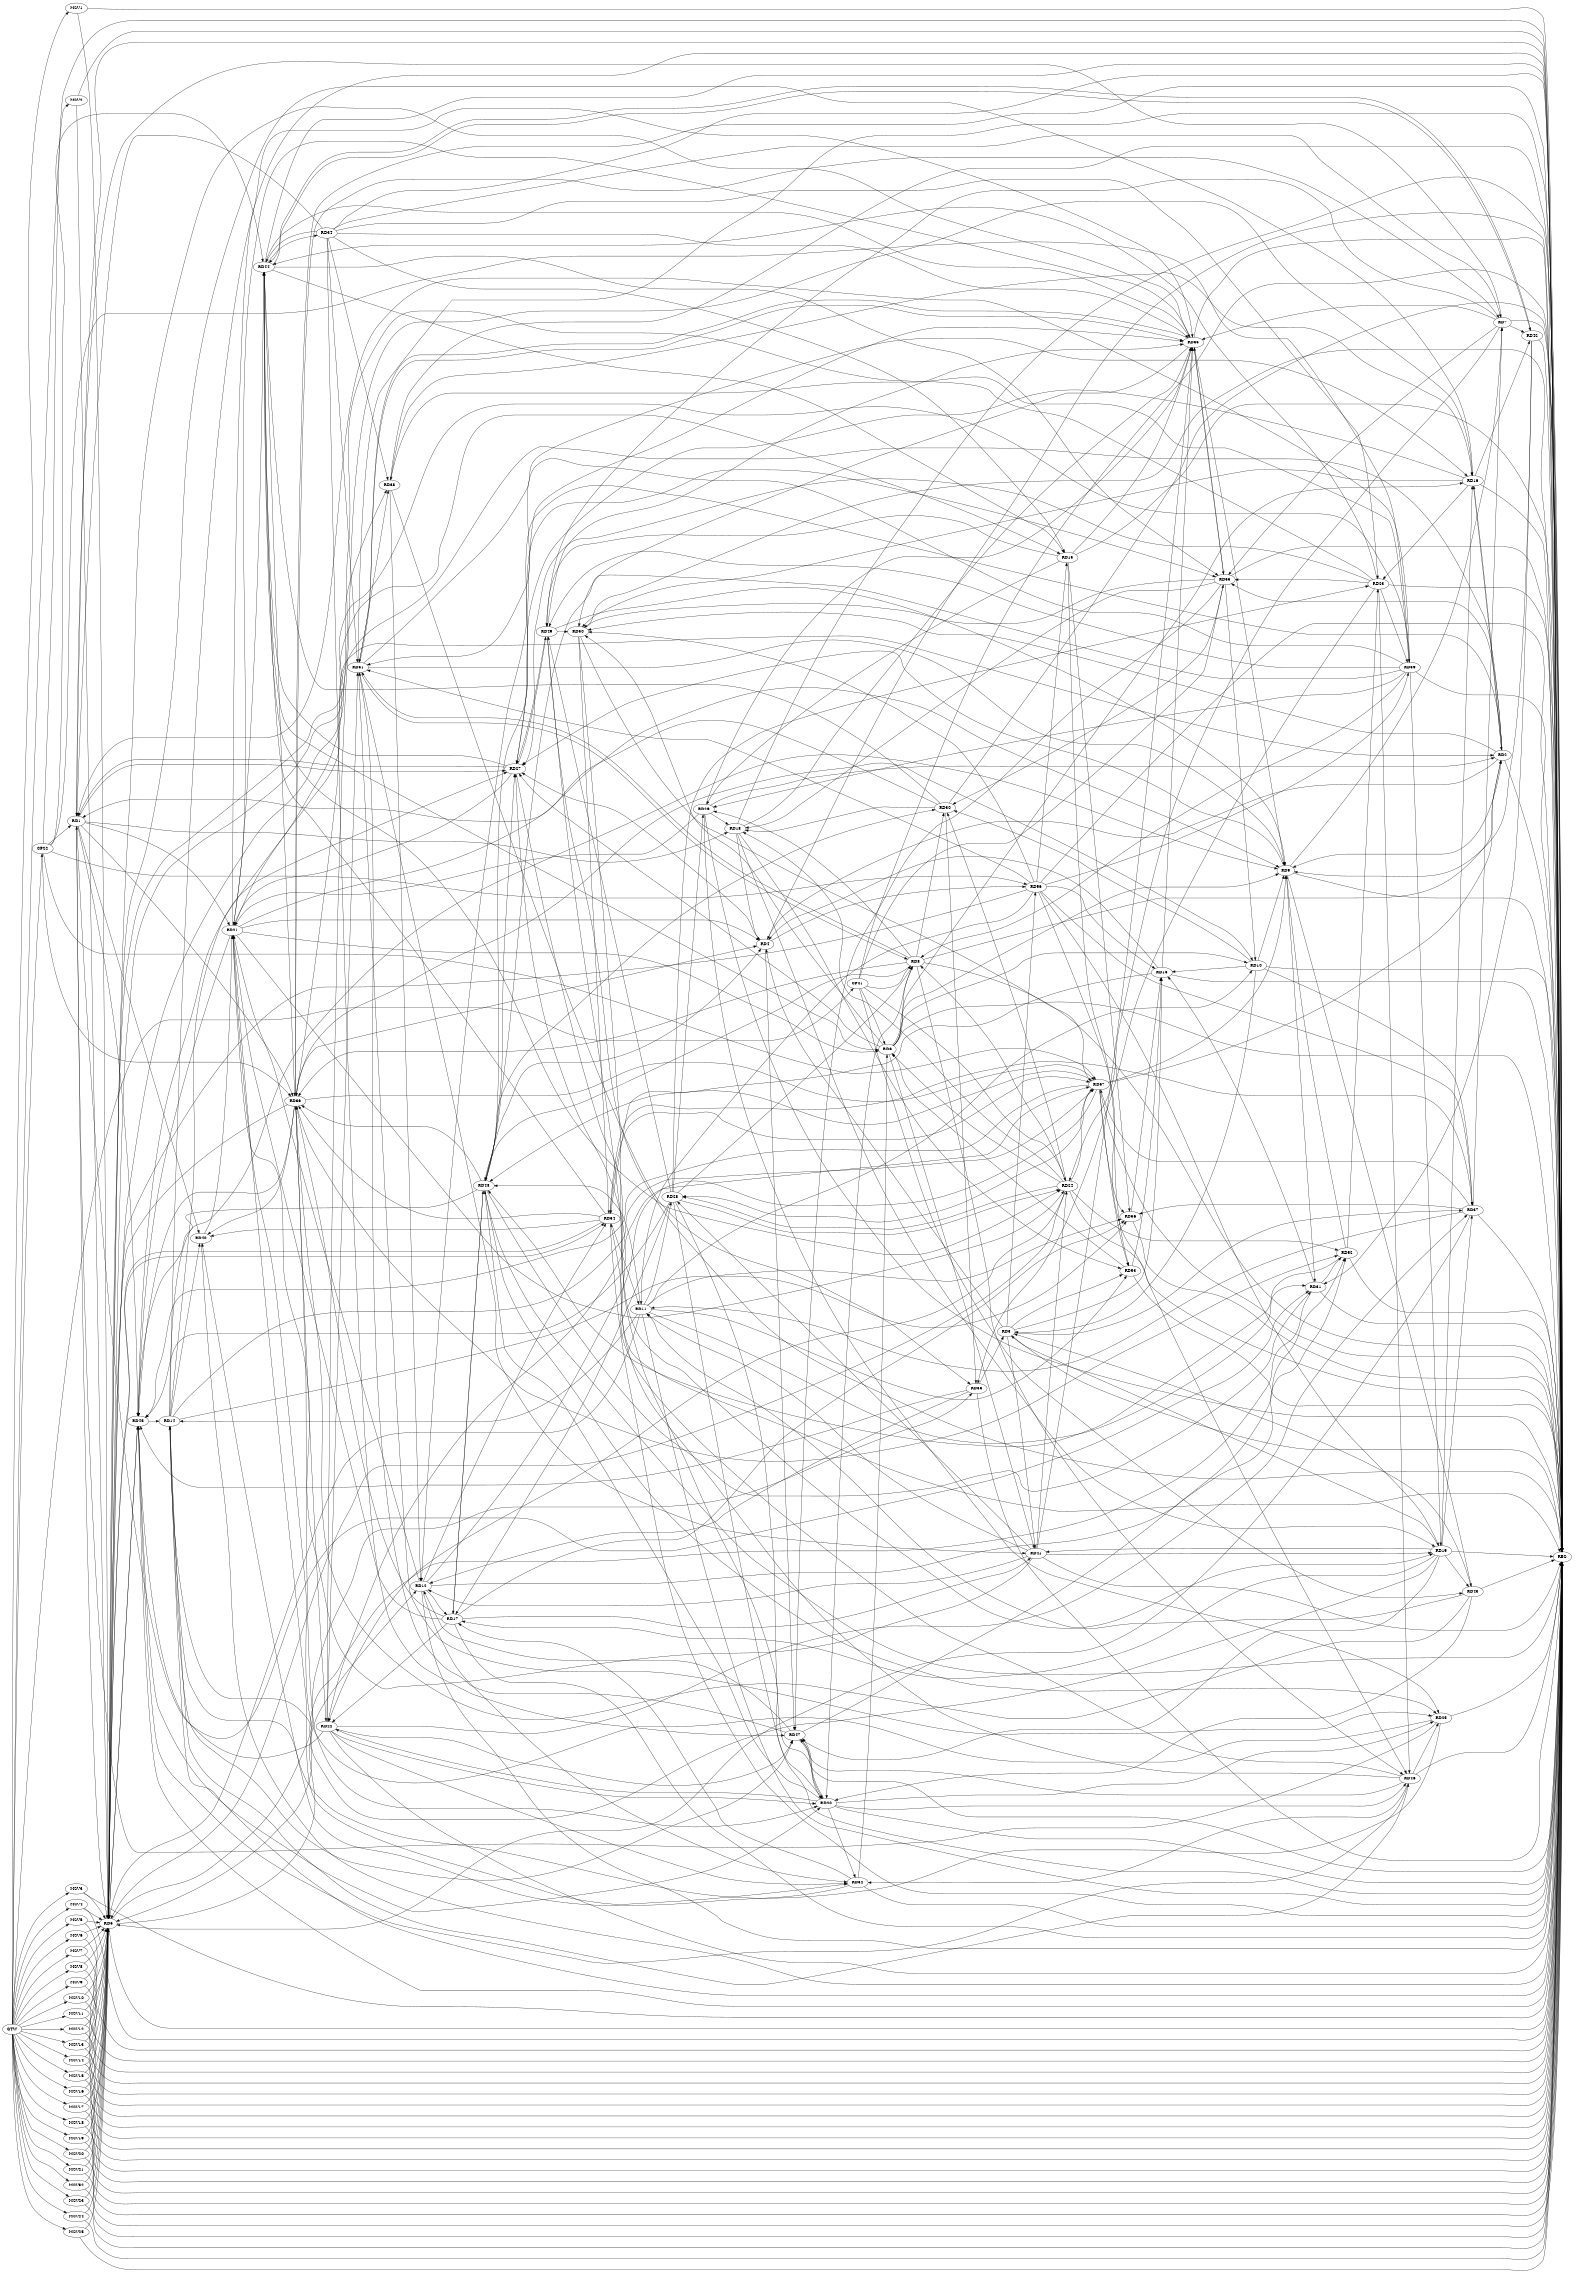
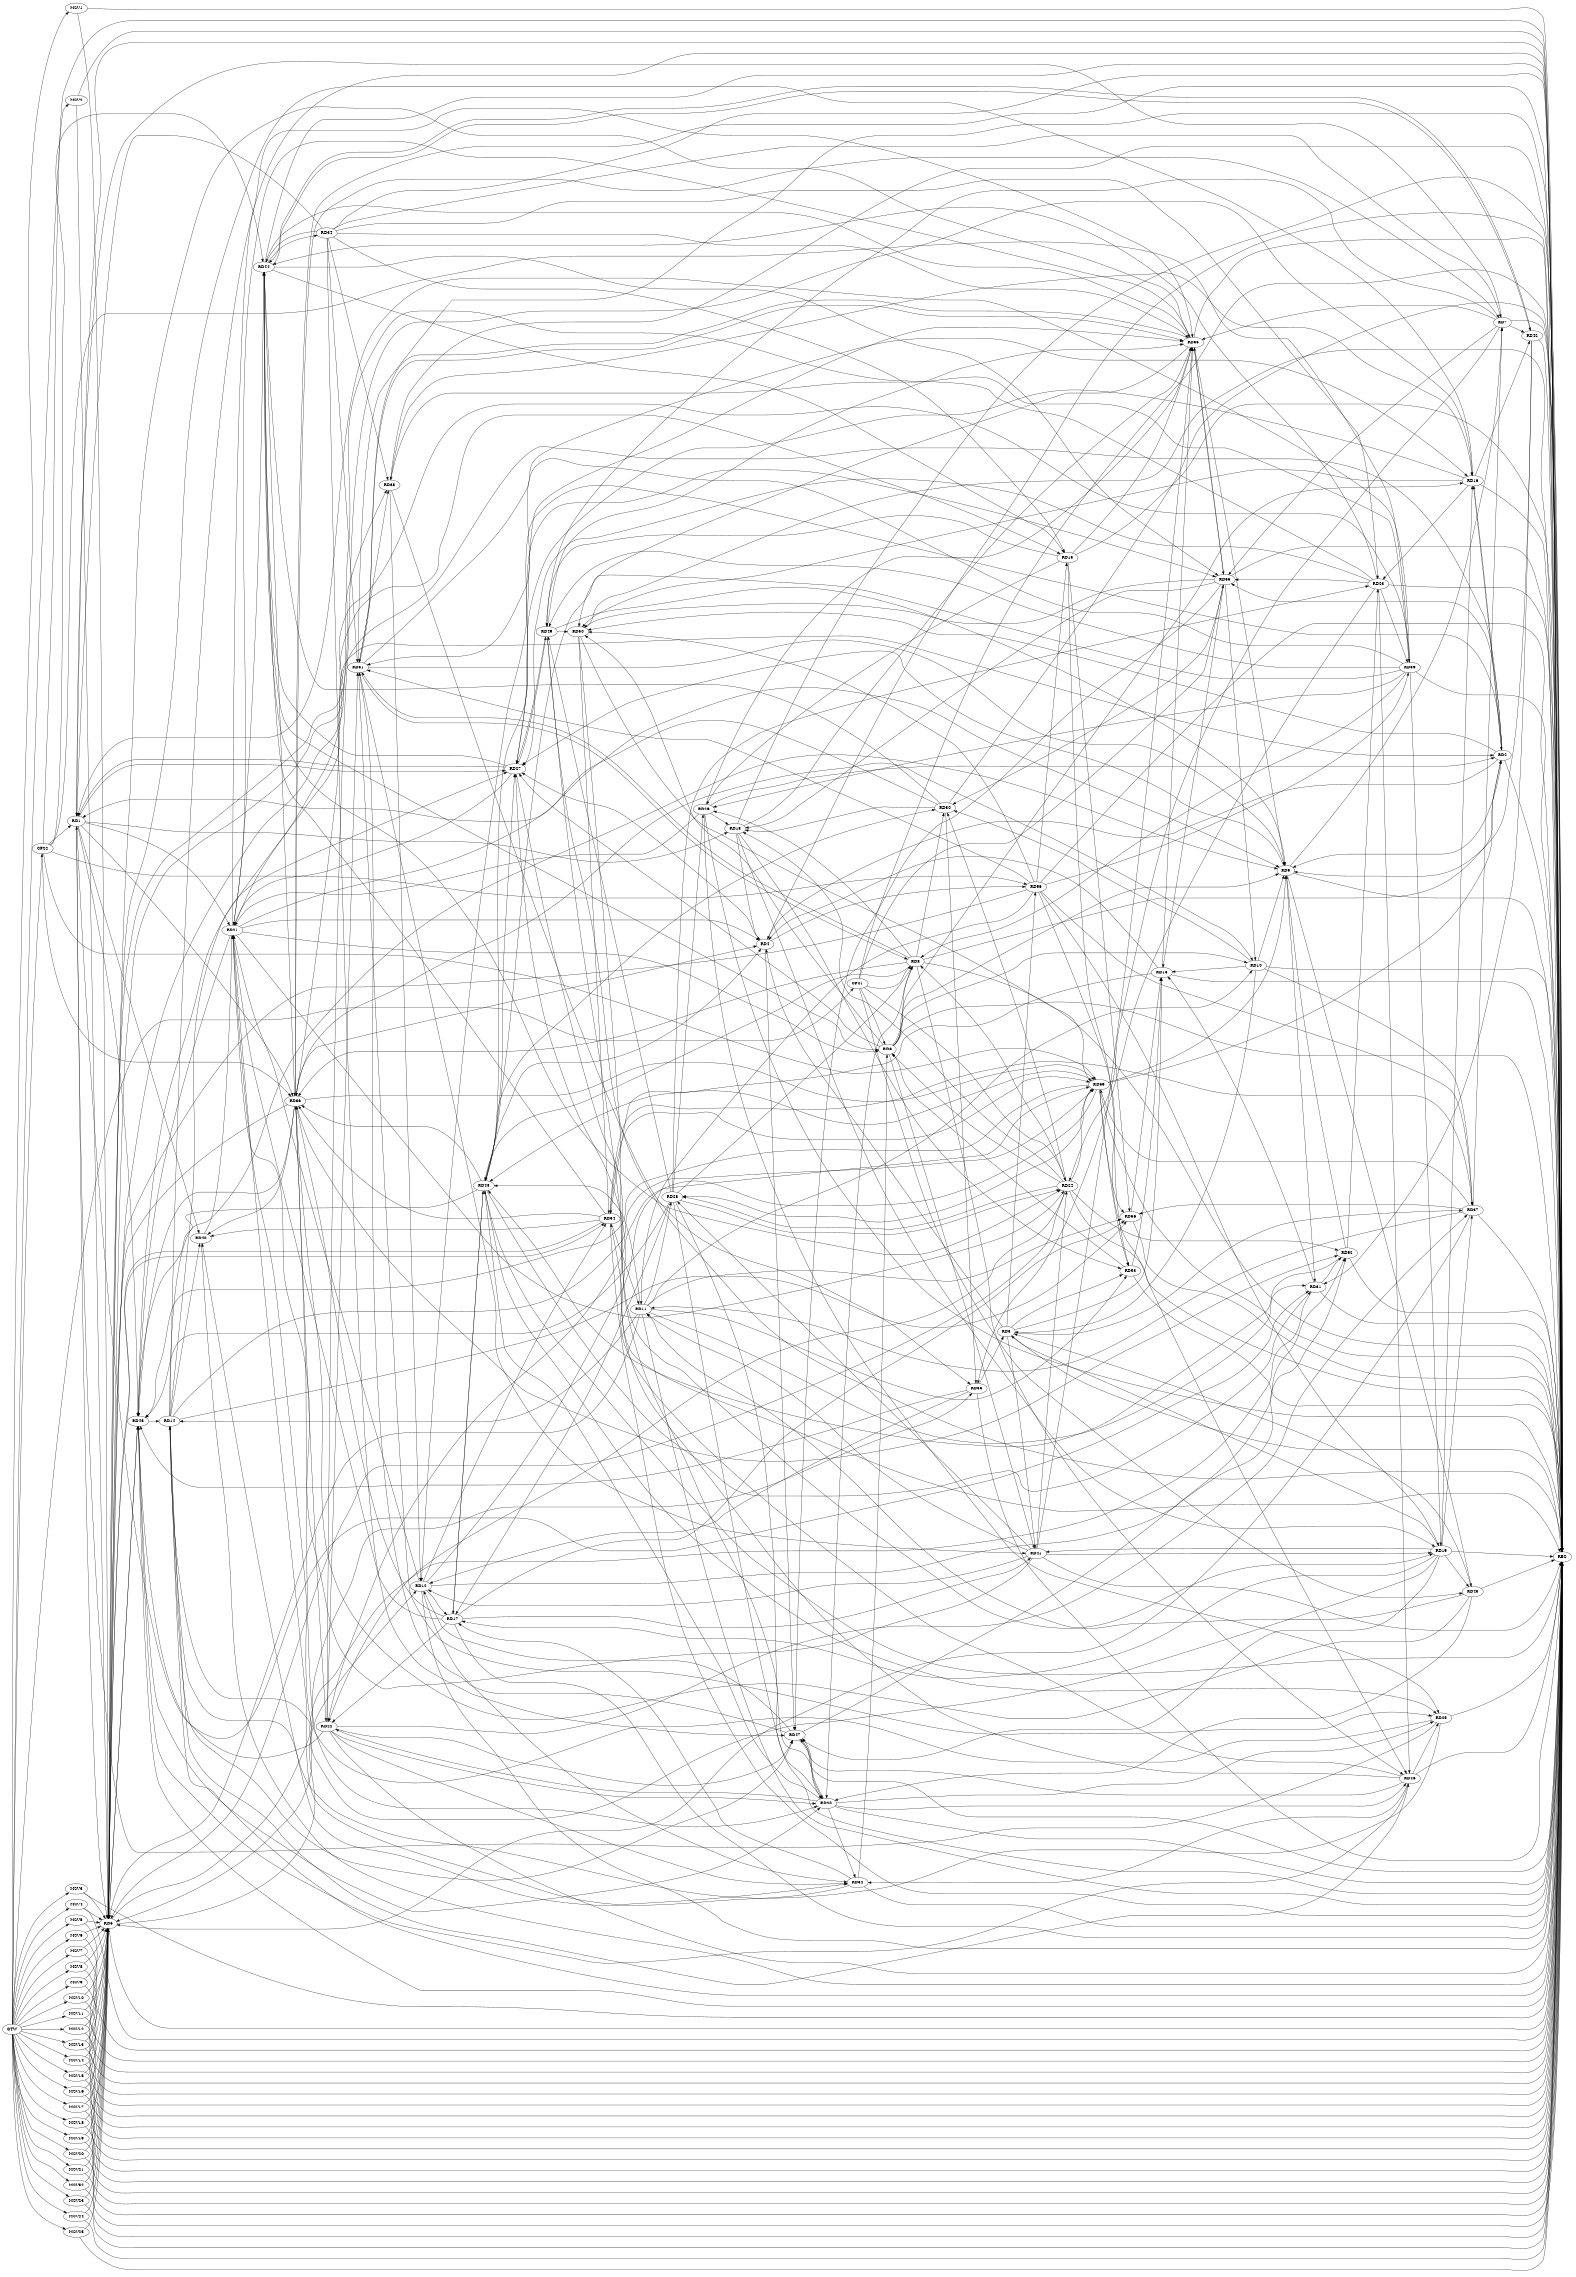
(1098, 924) -> (1194, 775)
(1099, 1085) -> (1099, 1085)
